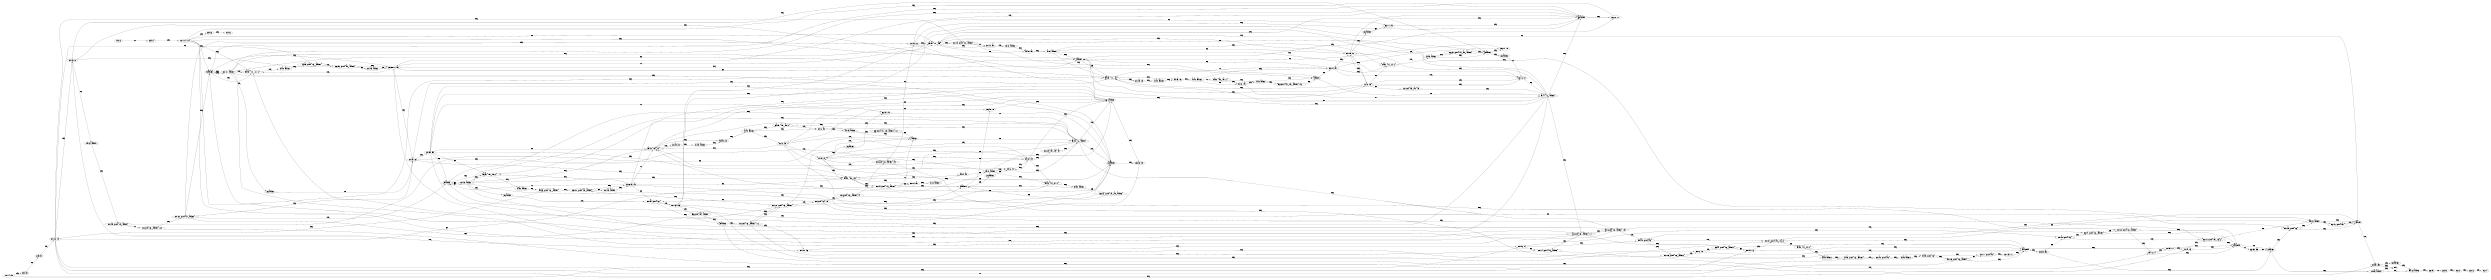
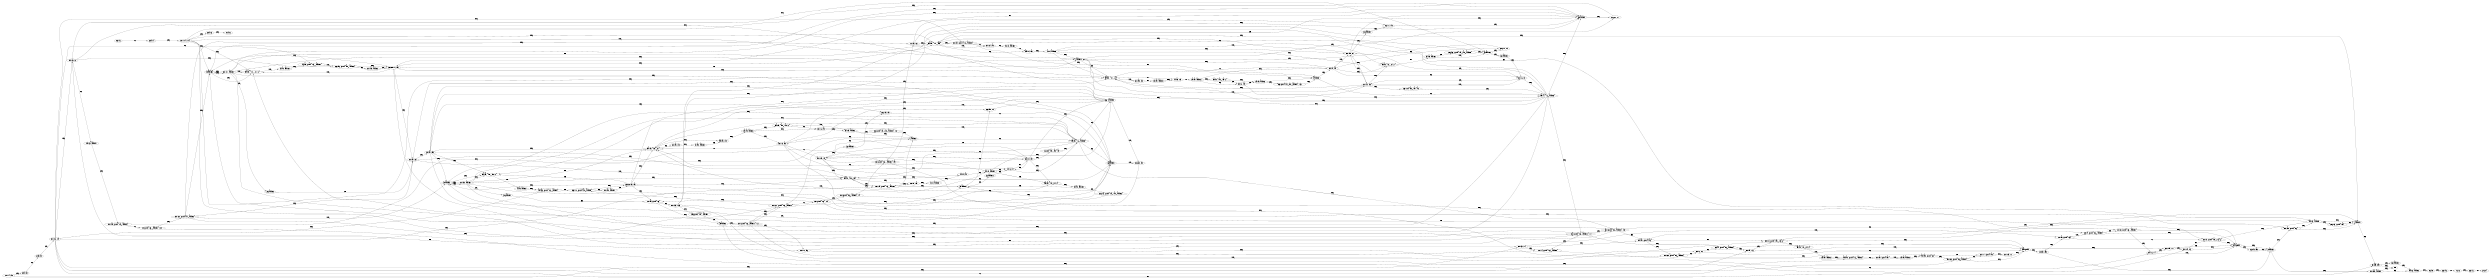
(118, 41) -> (118, 41)
(430, 152) -> (430, 152)
